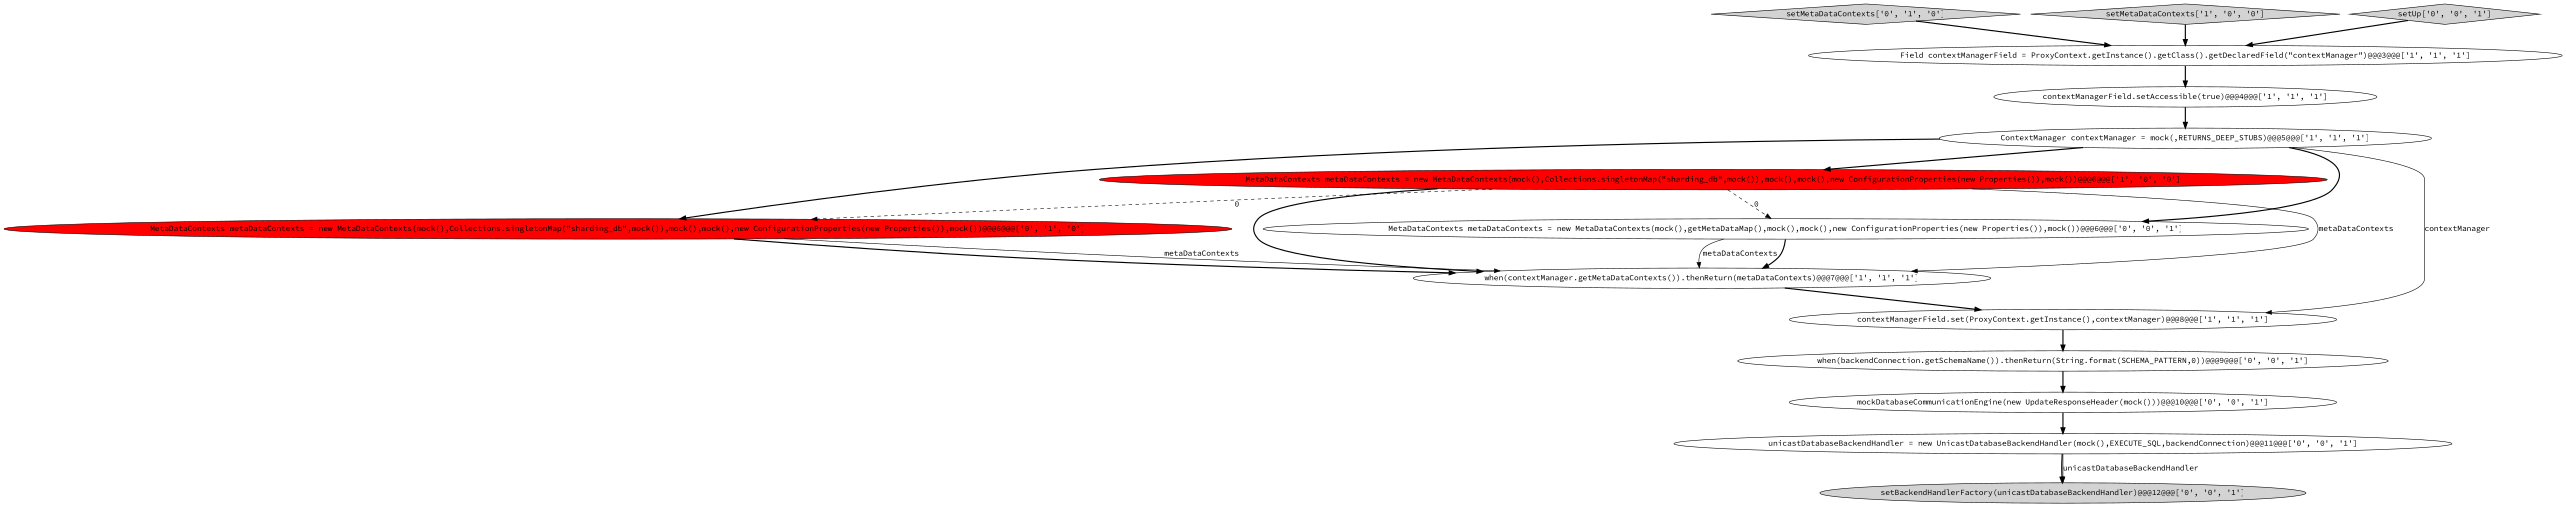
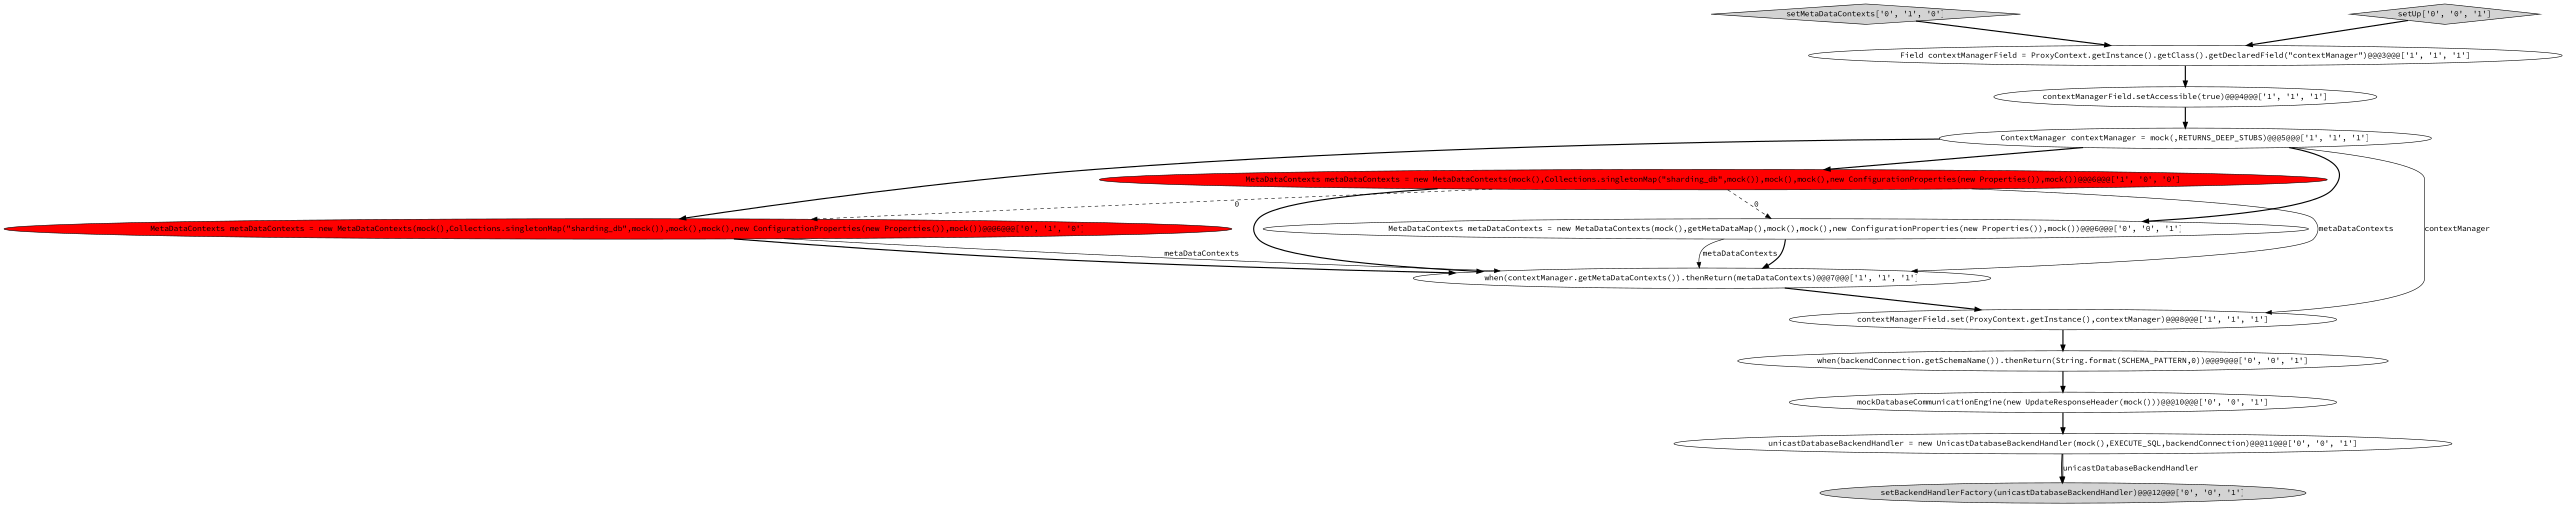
(2185, 14) -> none
